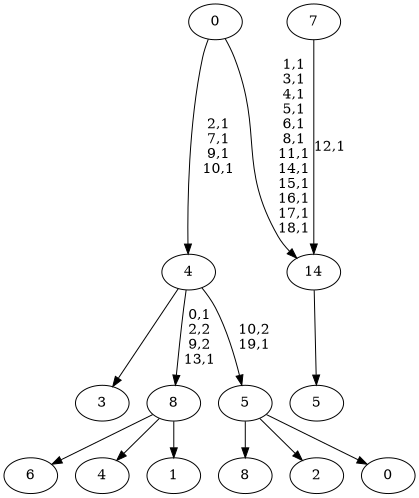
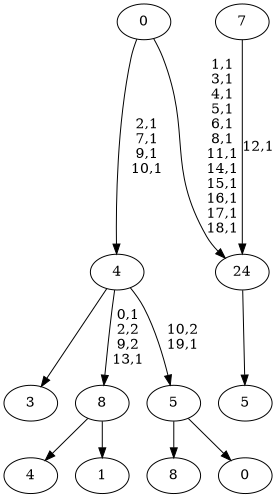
(314, 272) -> (242, 272)
(31, 476) -> none
(317, 476) -> none
